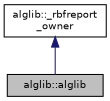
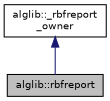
(55, 85) -> (55, 85)
